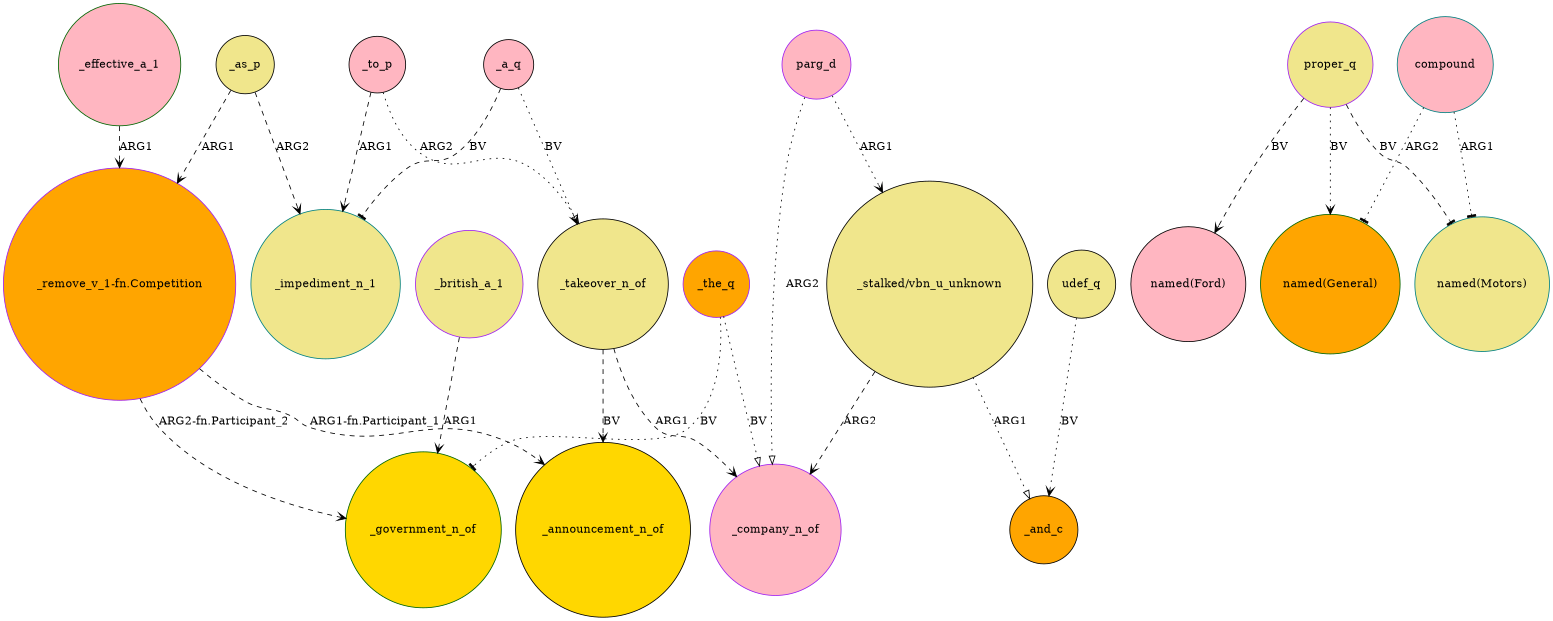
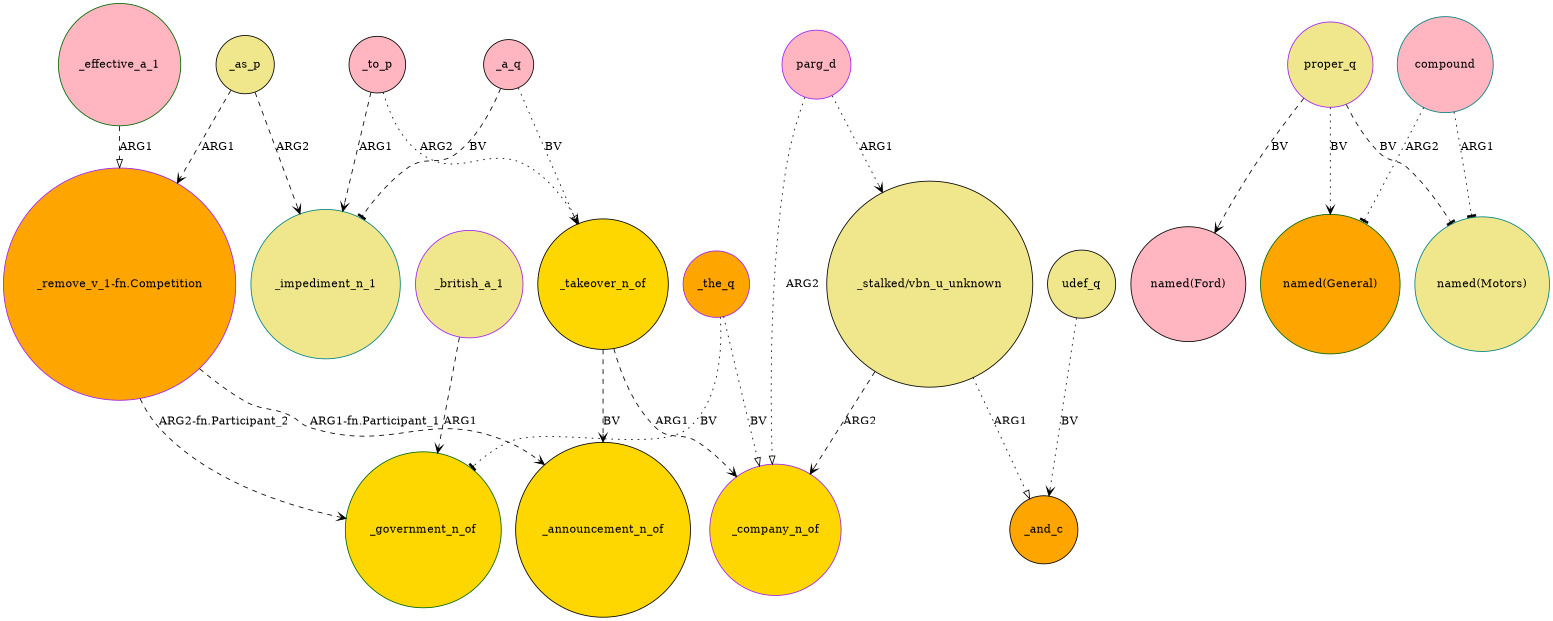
(120, 143) -> (120, 143)
(603, 284) -> (603, 284)
(775, 530) -> (775, 530)
